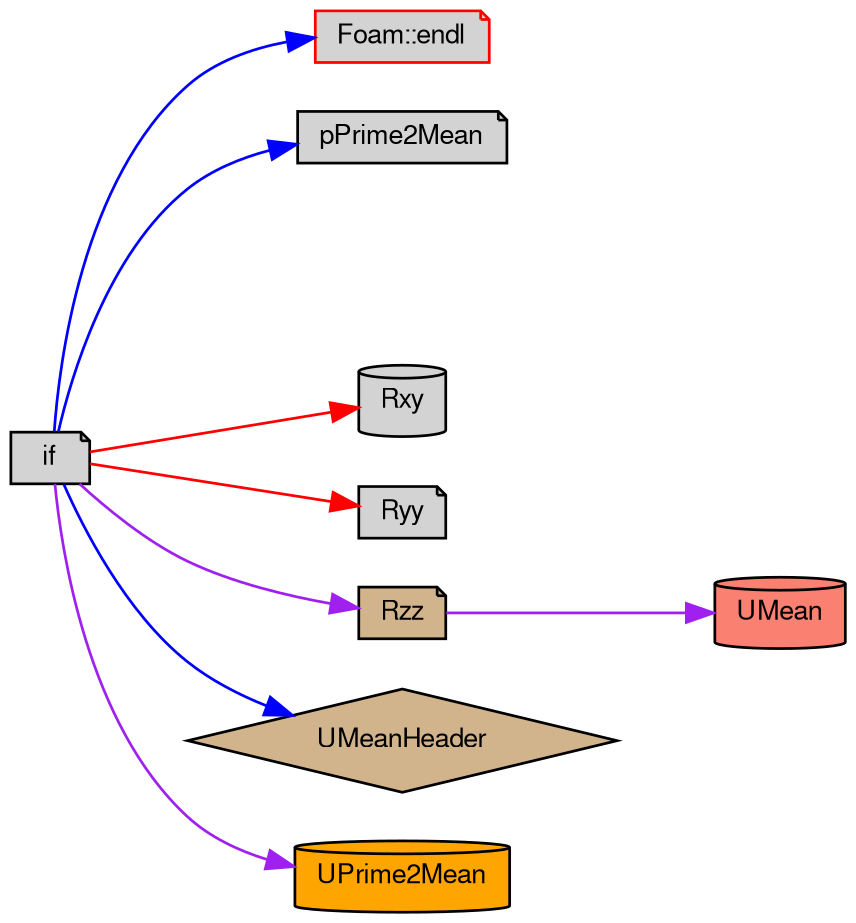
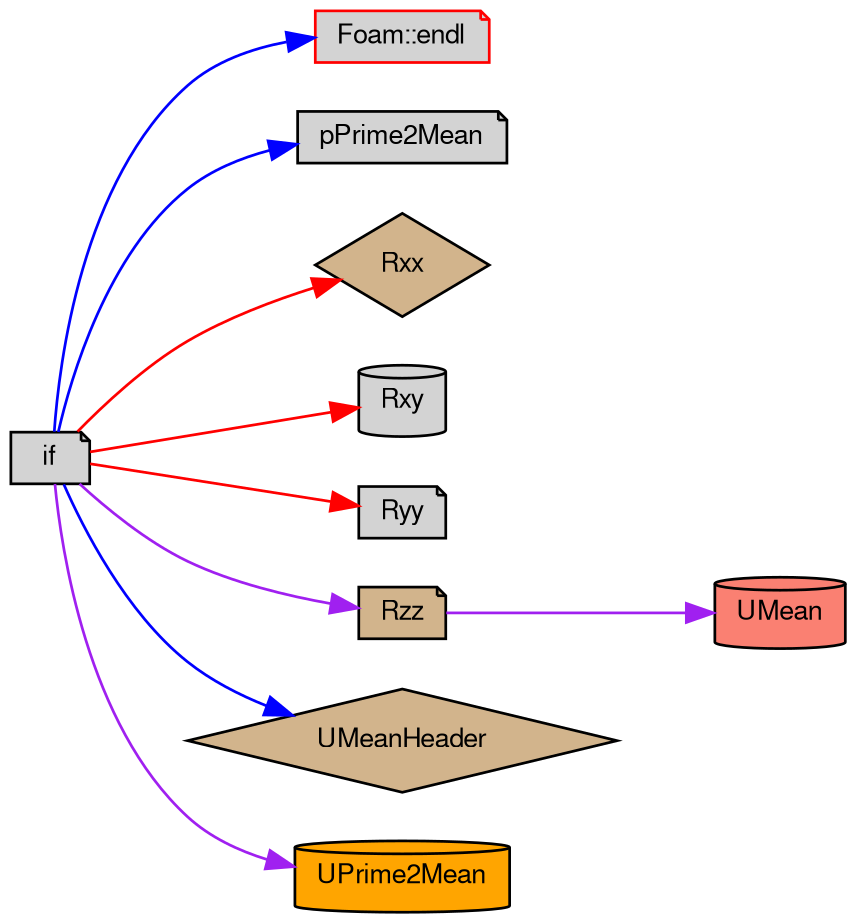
none -> (402, 265)
